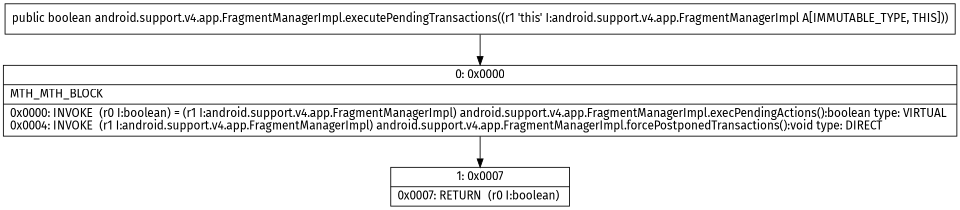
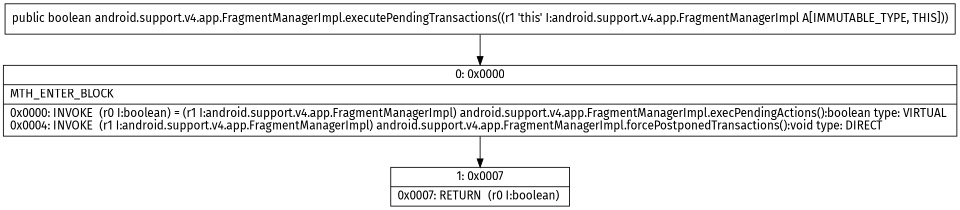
(57, 94) -> (62, 94)
